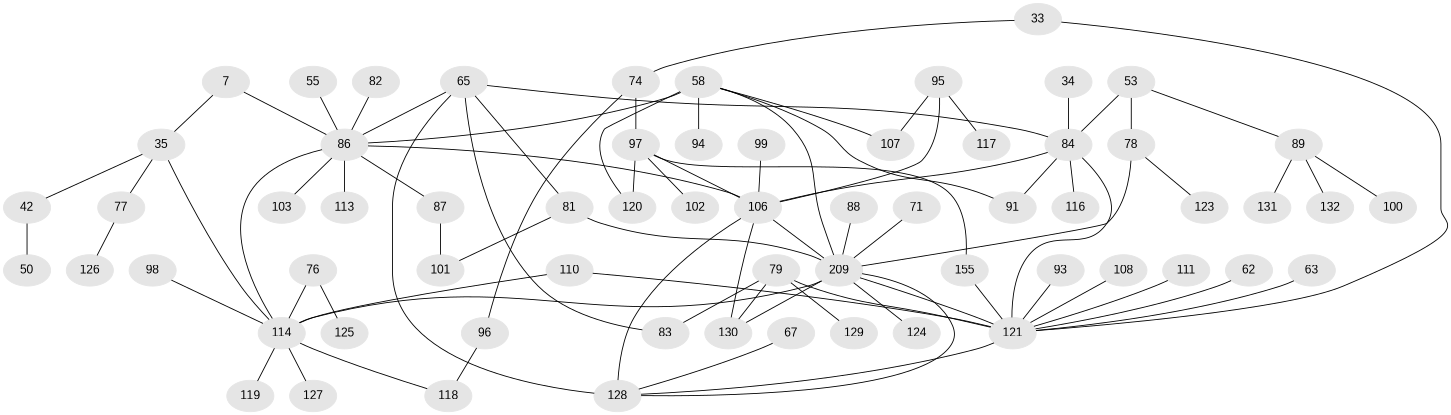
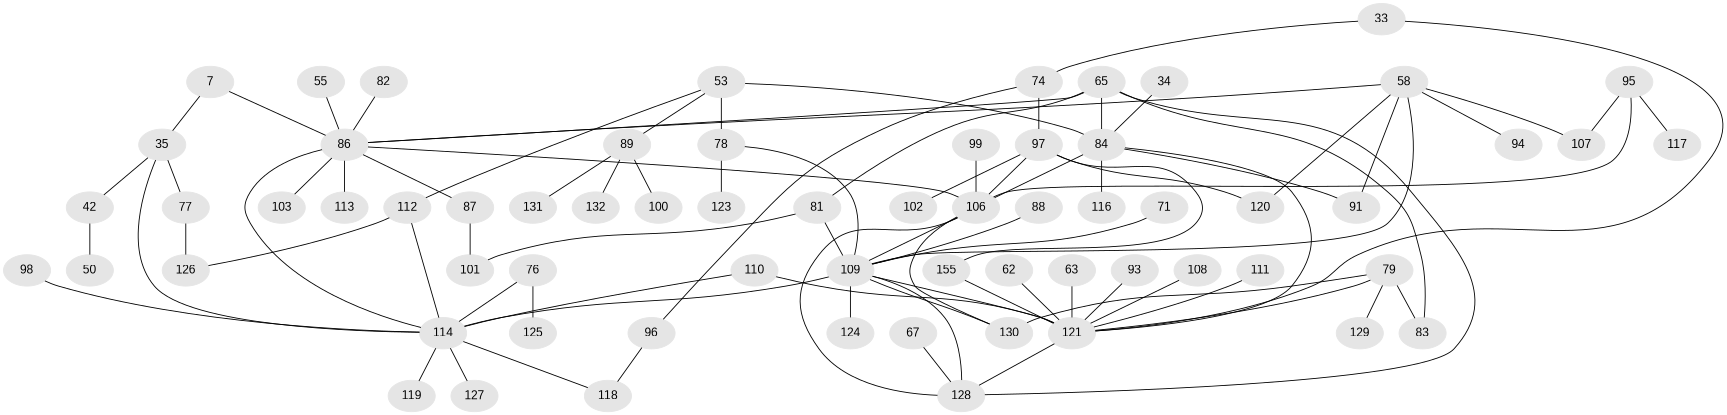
none -> (407, 208)
(839, 270) -> (850, 270)
